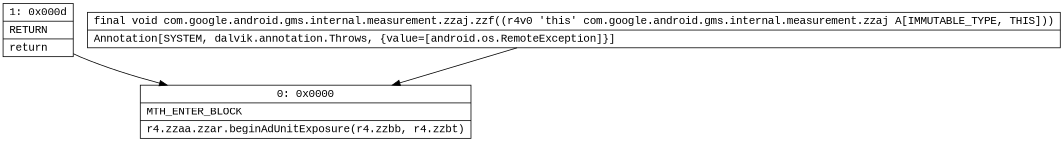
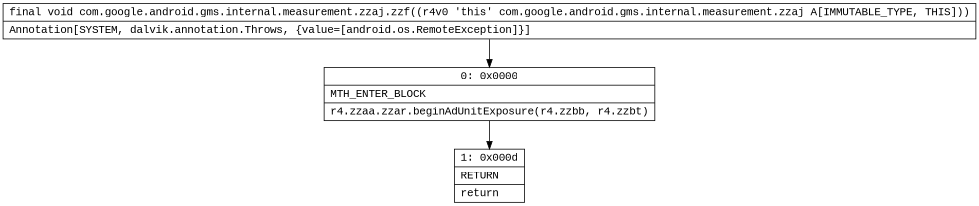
(116, 70) -> (489, 131)
